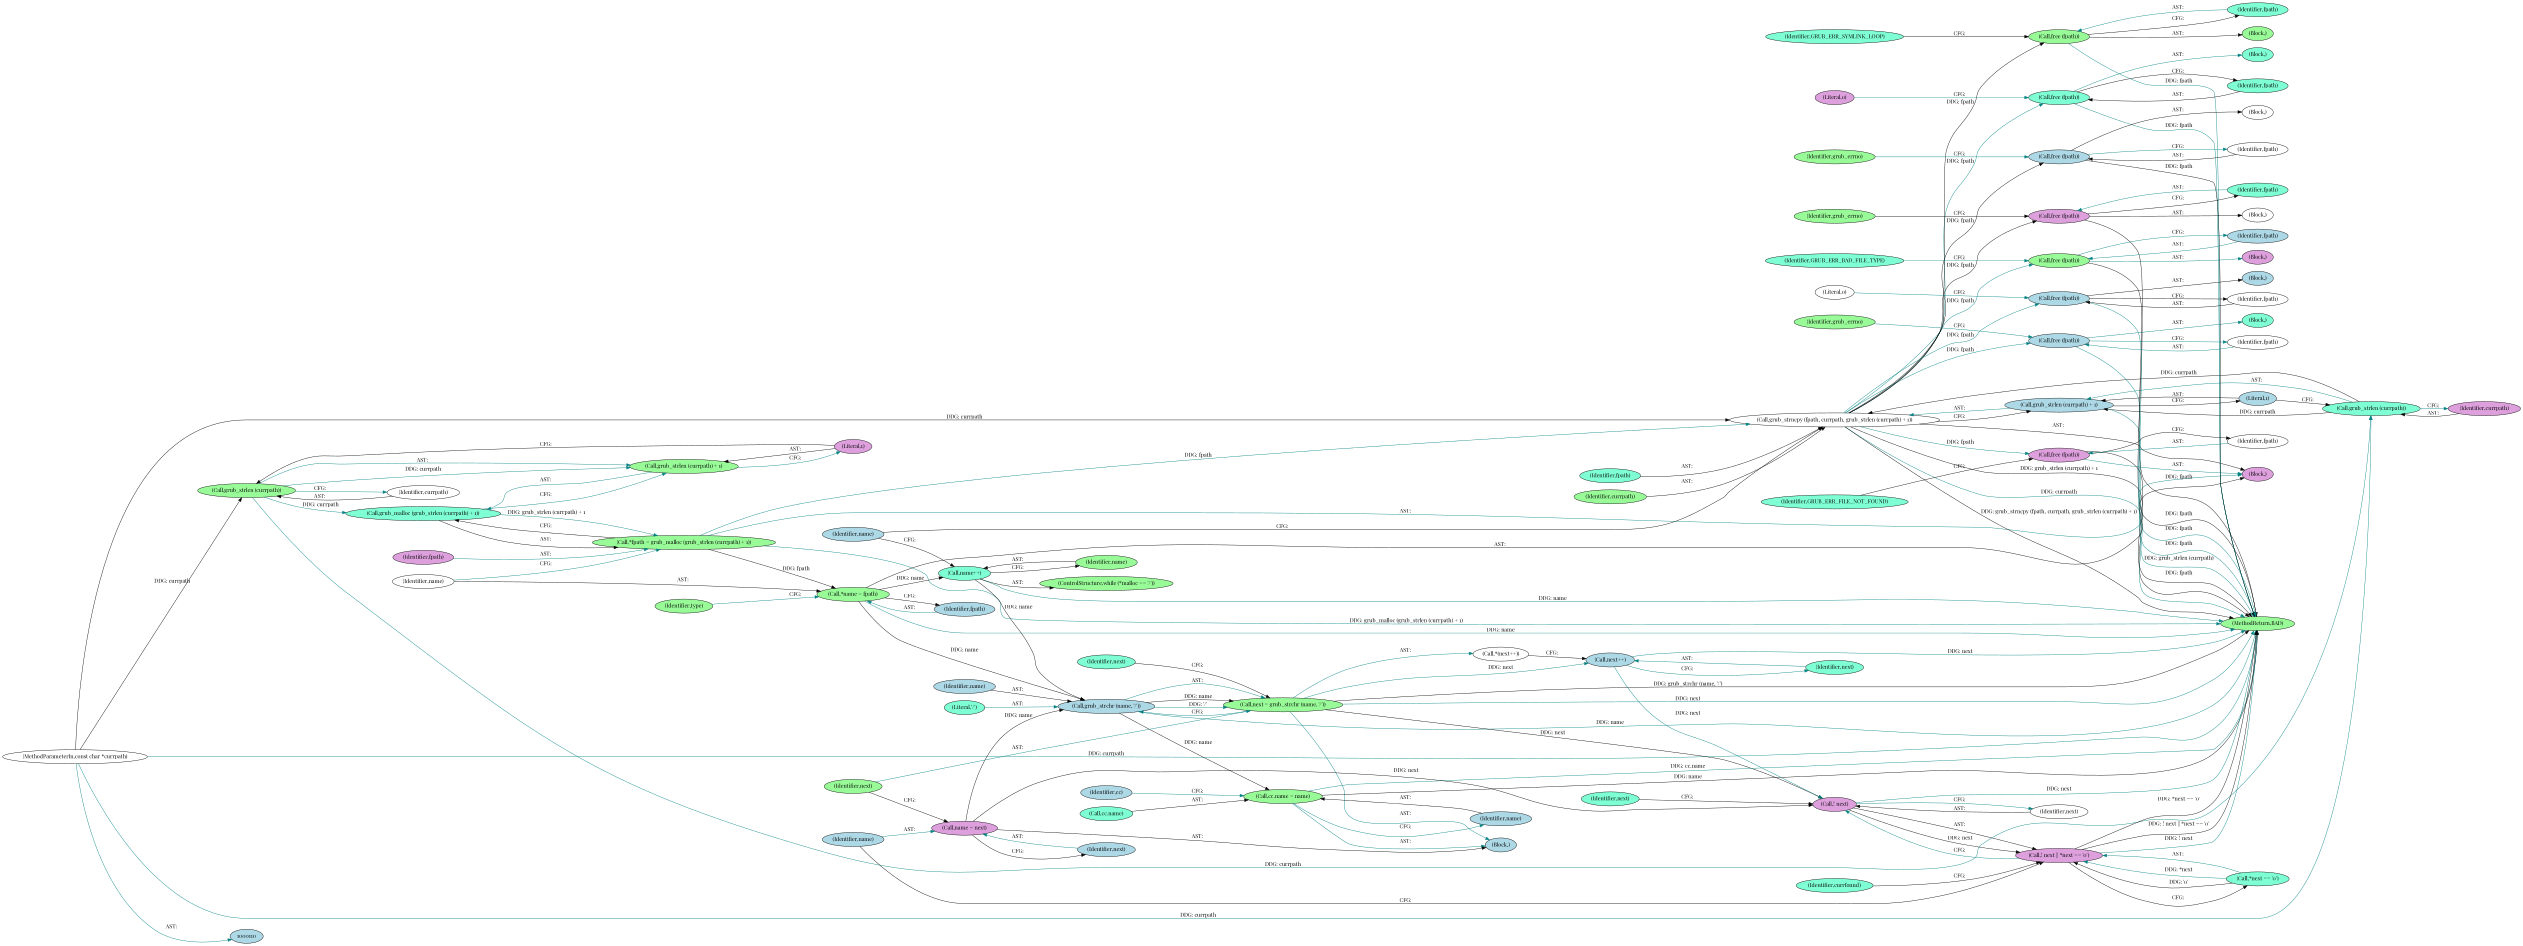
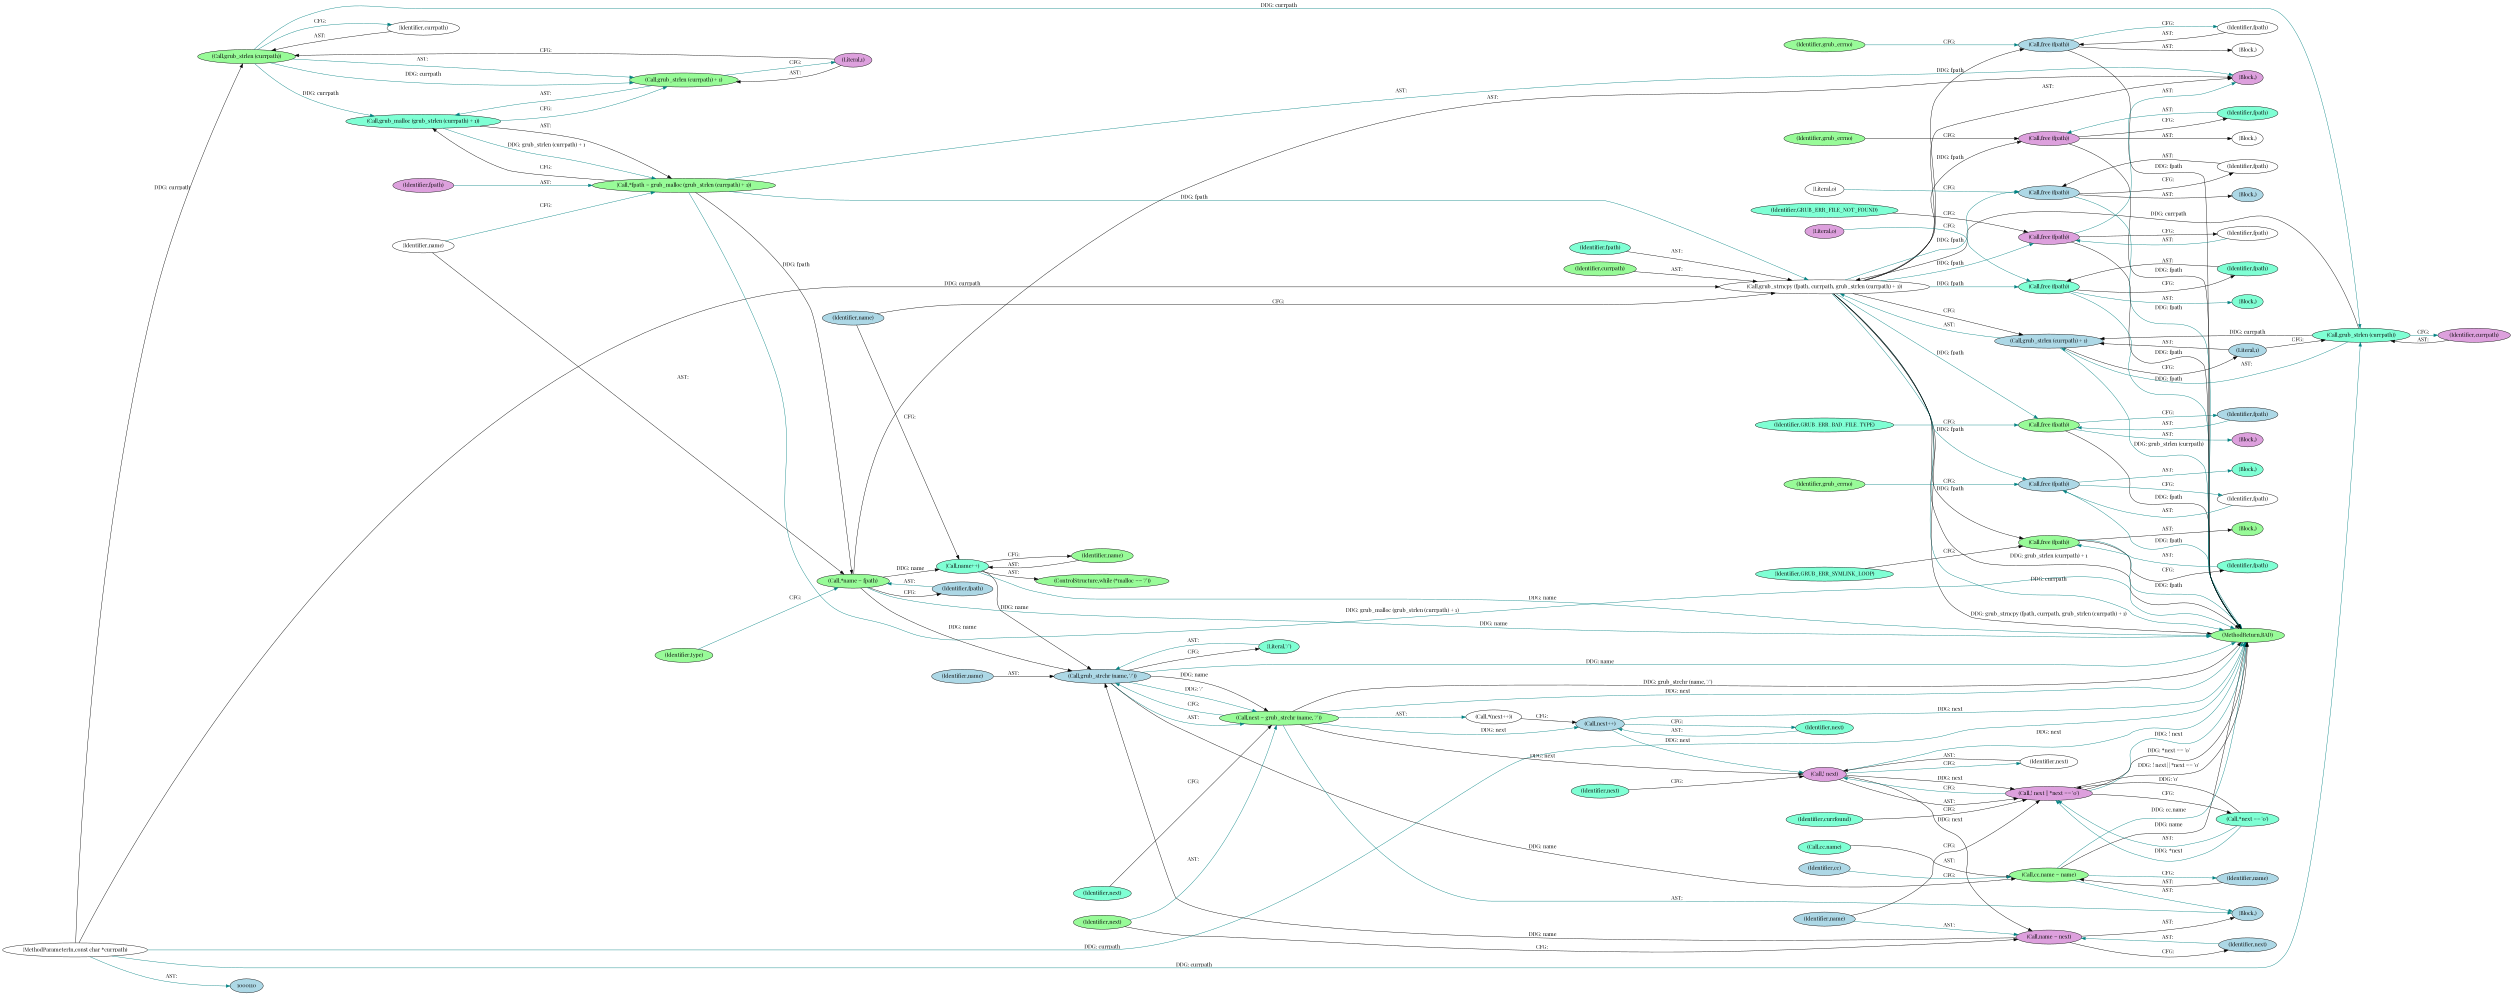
none -> (1191, 658)
(1387, 776) -> (1955, 835)
